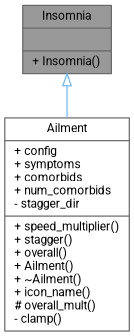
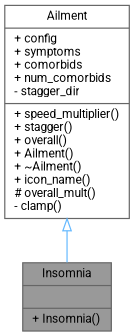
(67, 102) -> (67, 247)
